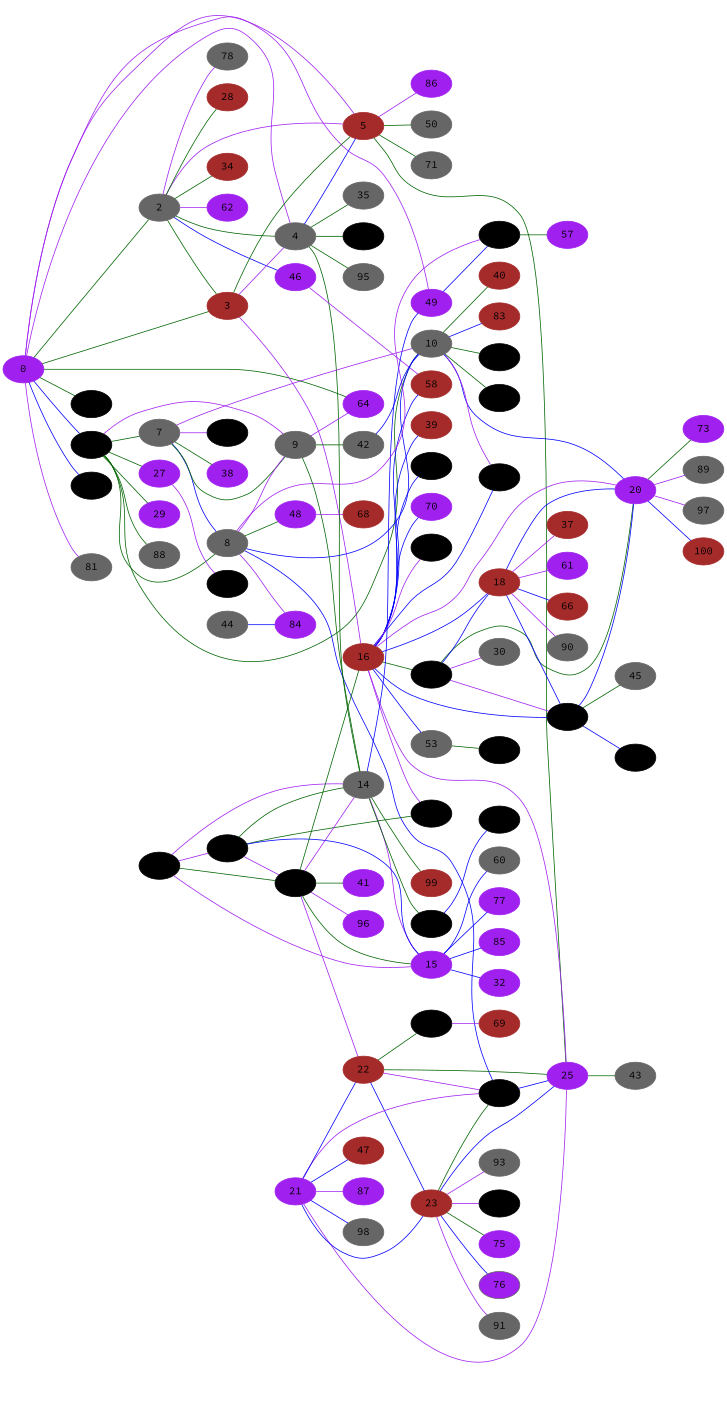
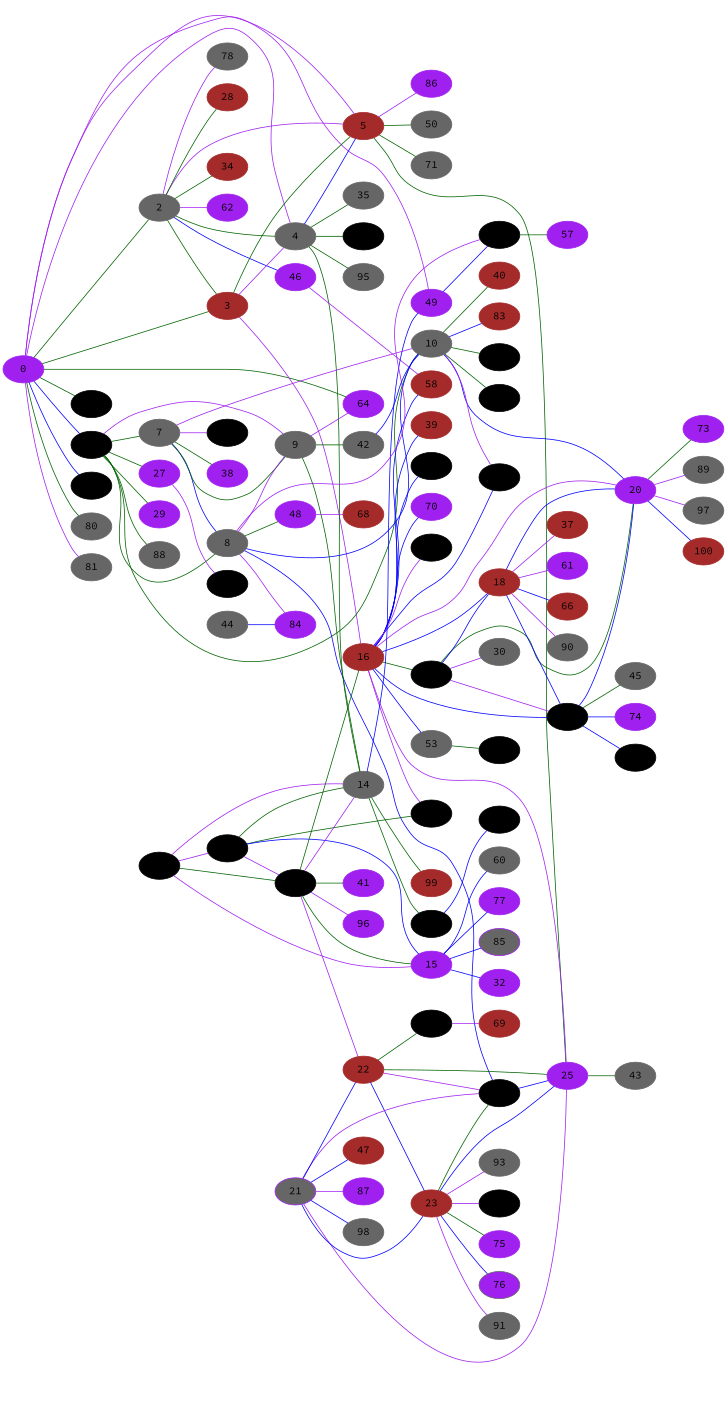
none -> (91, 526)
none -> (635, 717)
(393, 881) -> none
(499, 942) -> (499, 942)
(295, 1191) -> (295, 1191)
